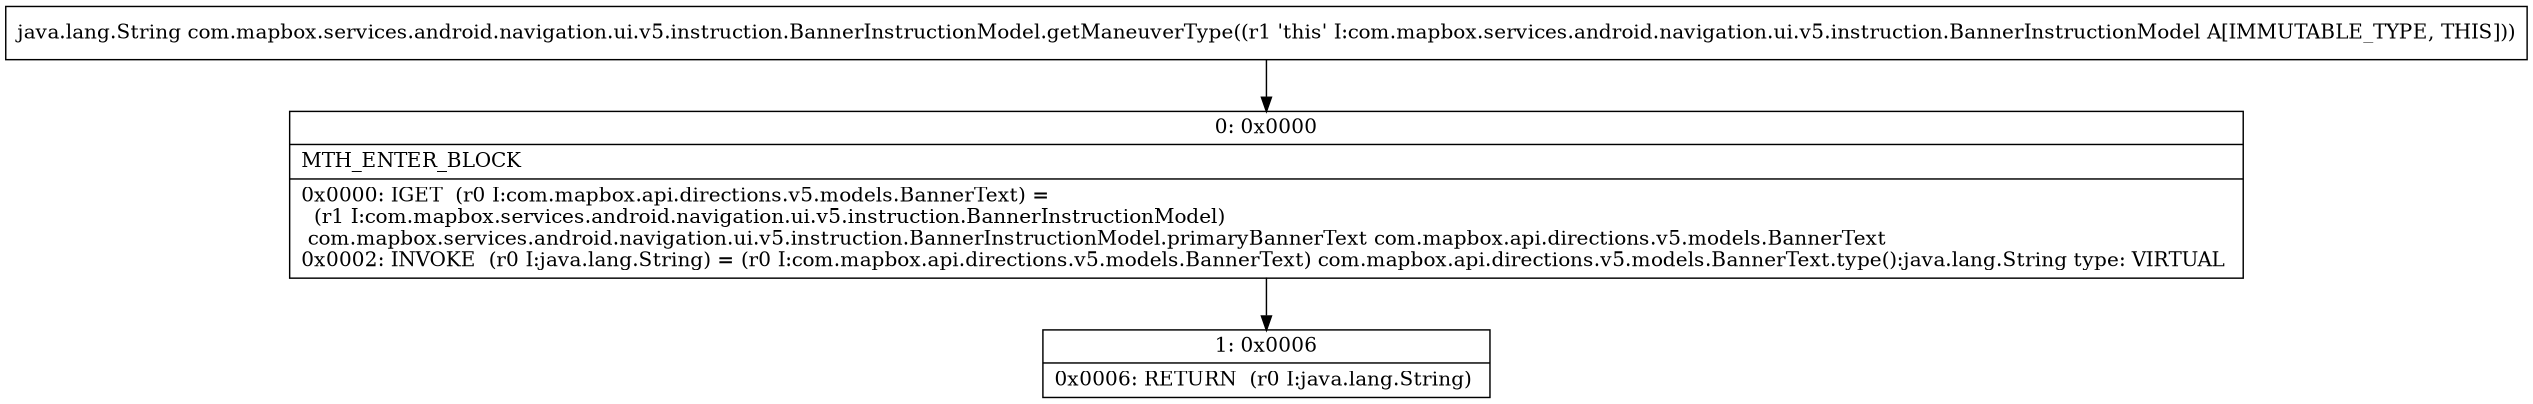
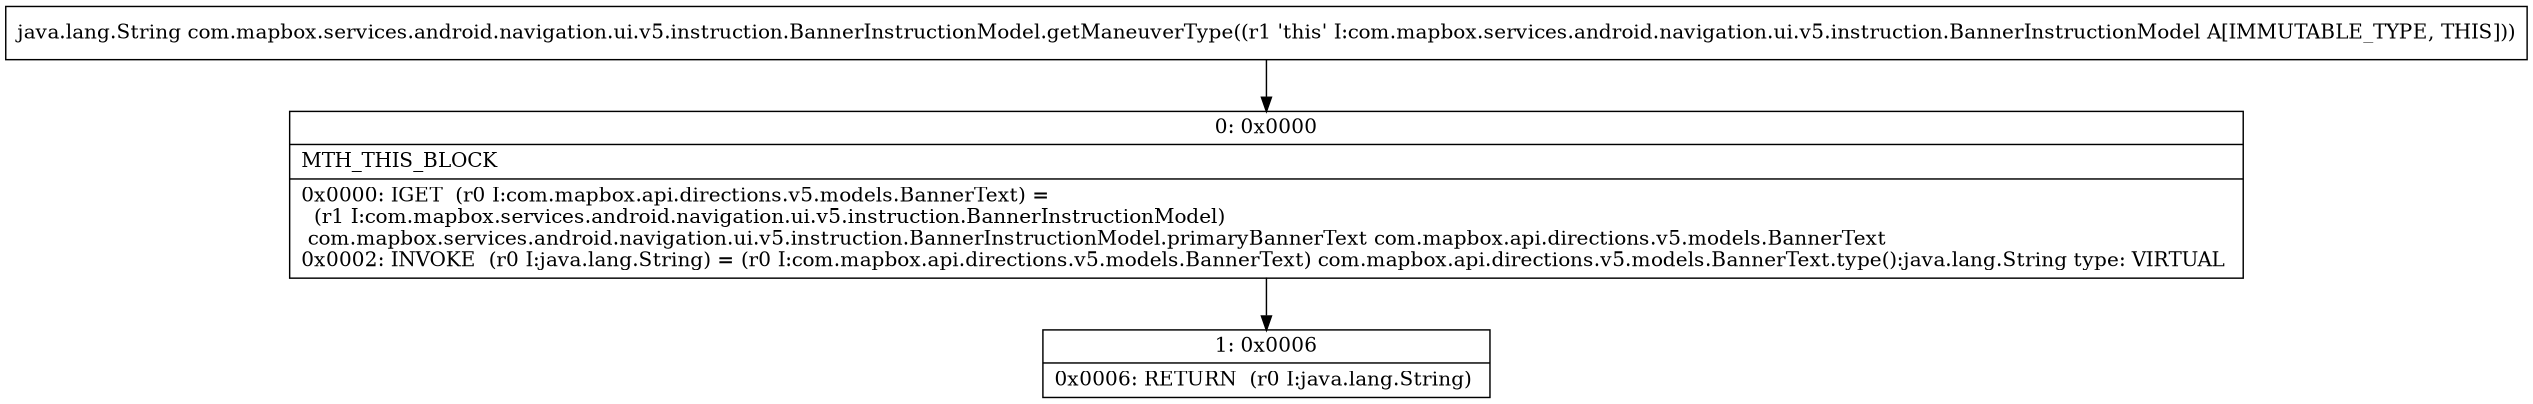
(412, 161) -> (400, 161)
